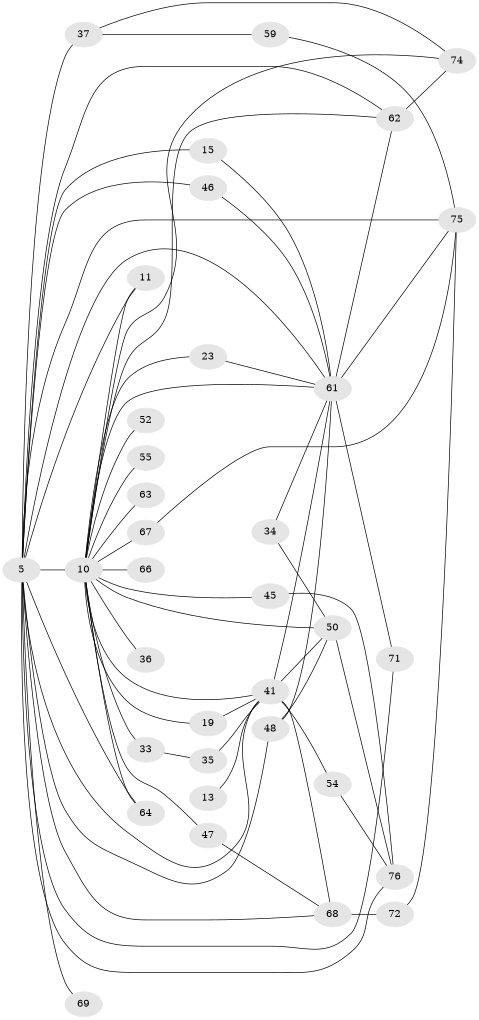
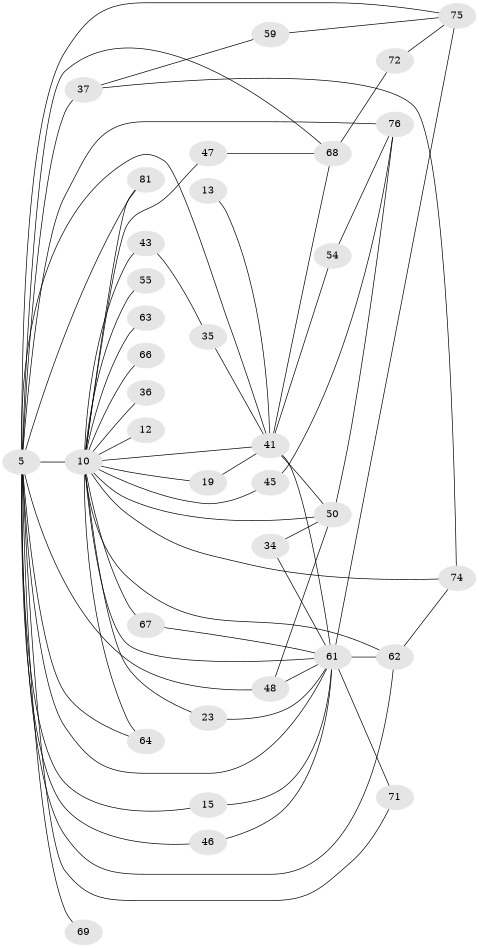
(146, 278) -> (146, 180)
(146, 421) -> (146, 430)
(366, 440) -> (240, 639)
(146, 750) -> (146, 243)
